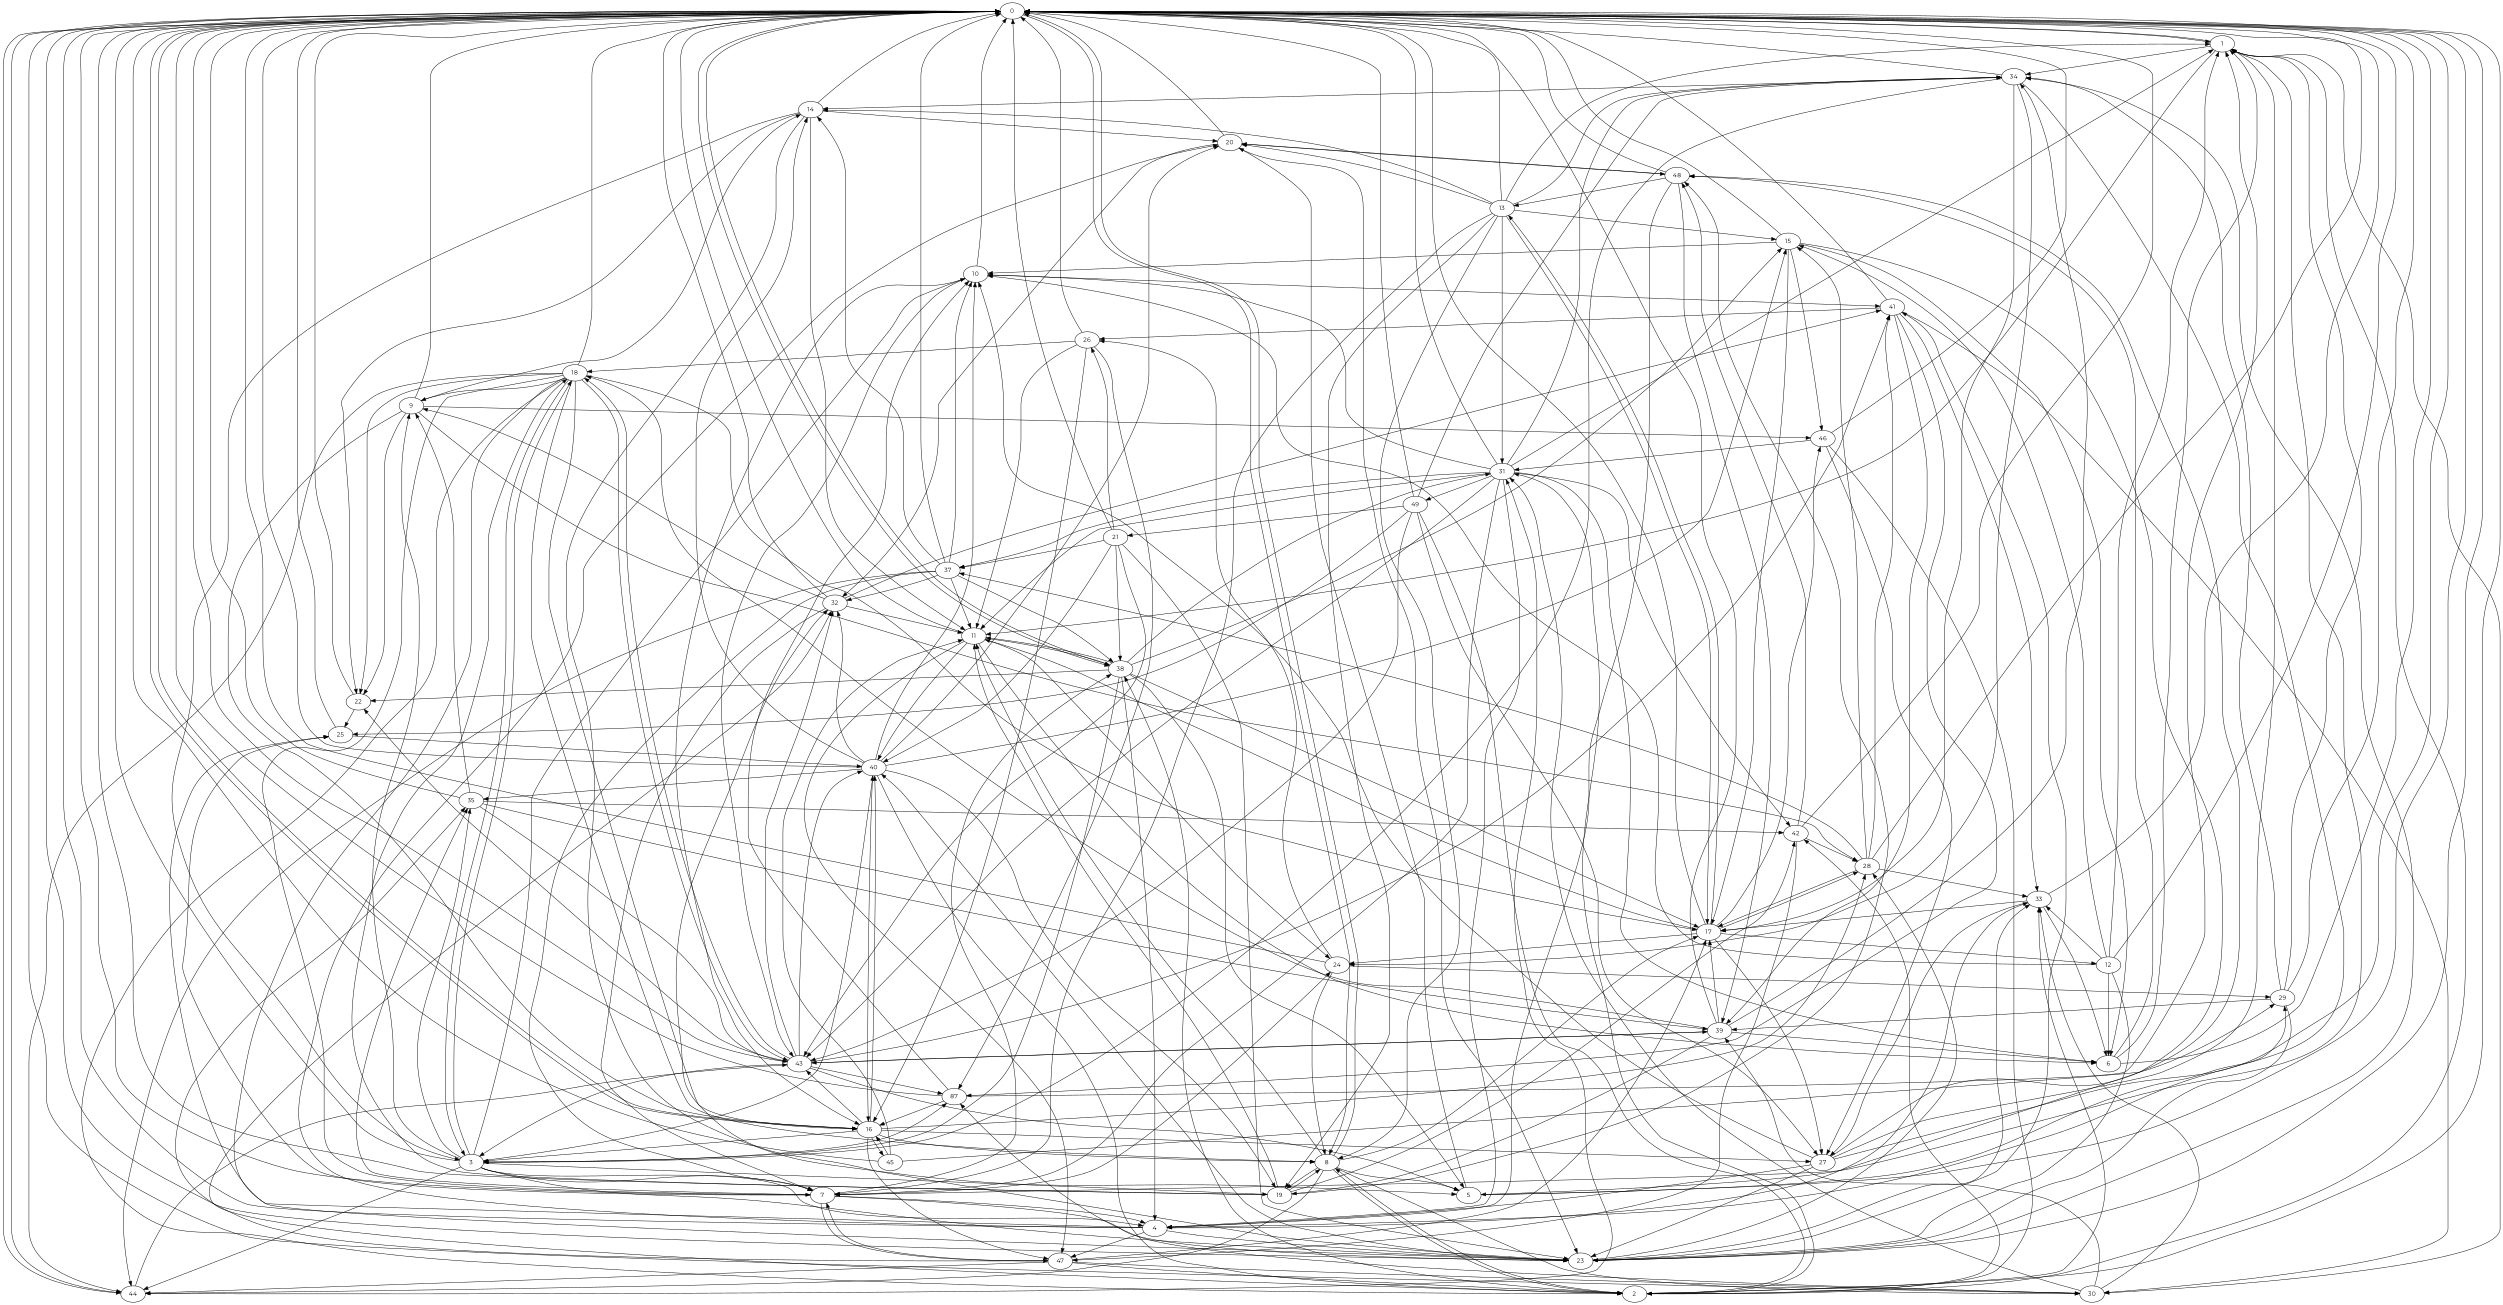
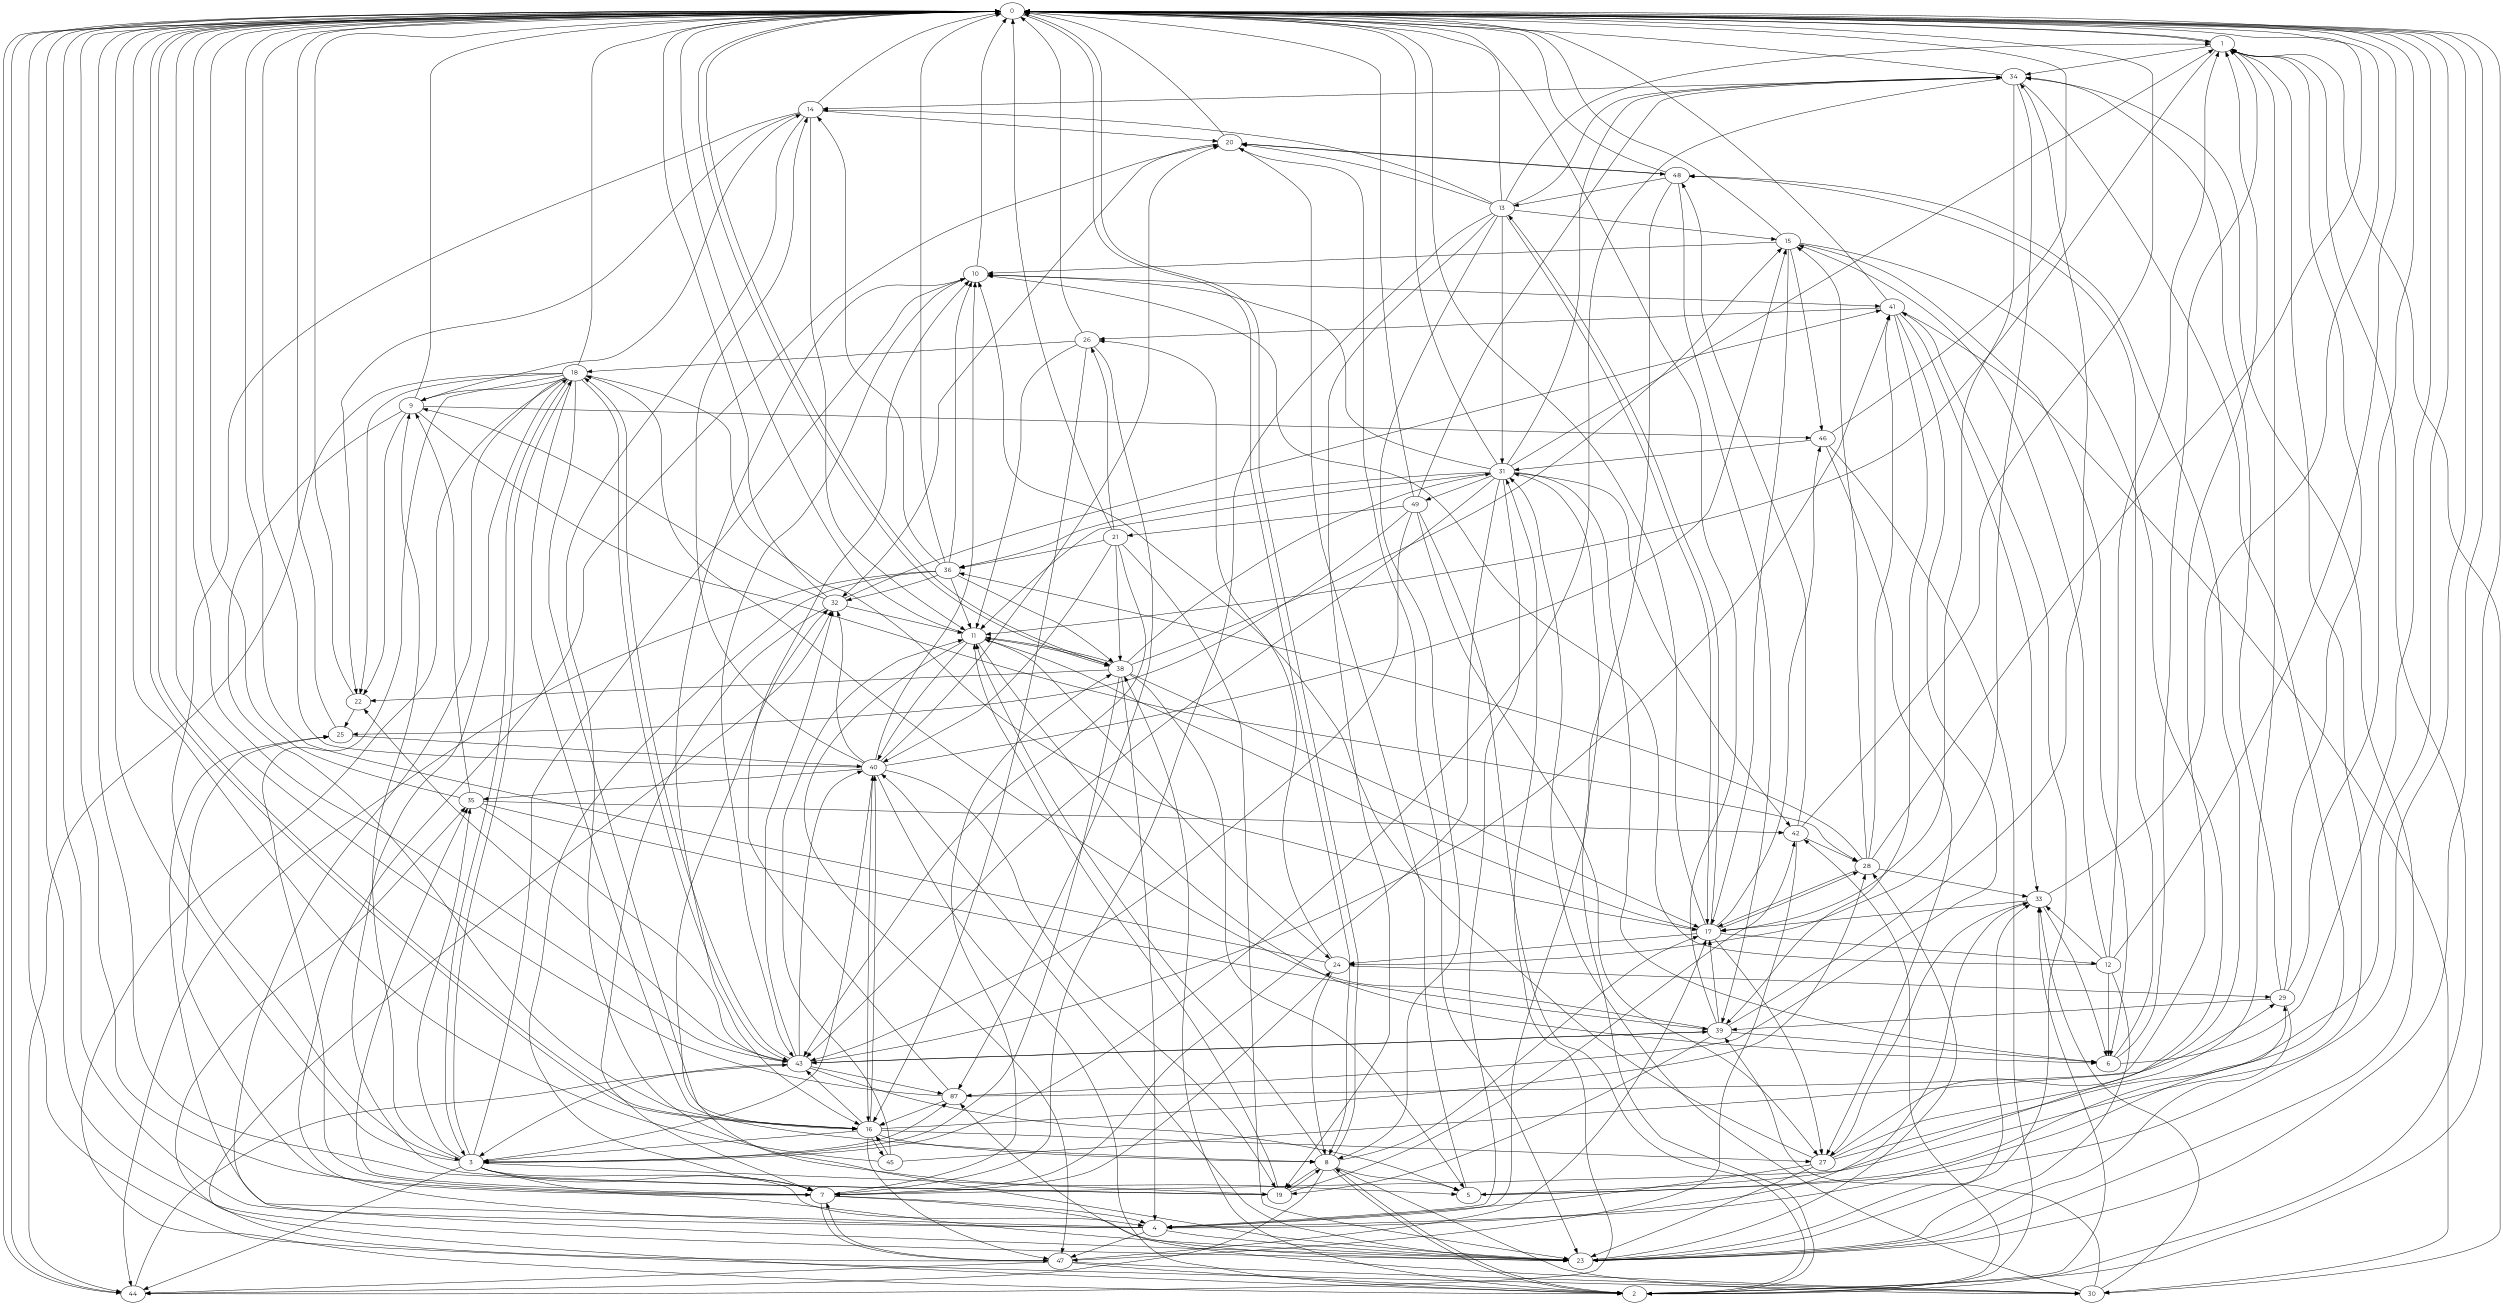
(948, 570) -> (948, 570)
(1877, 903) -> none
